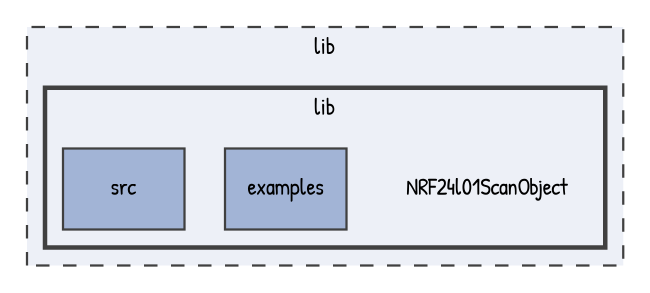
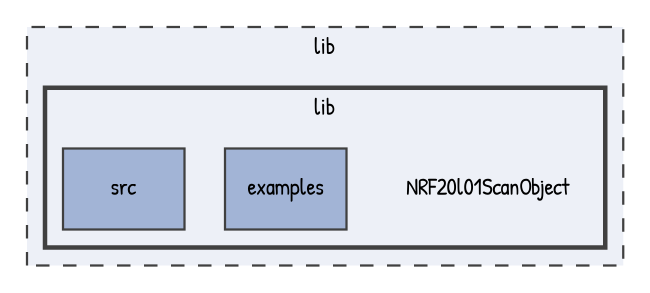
(488, 189) -> (488, 189)
